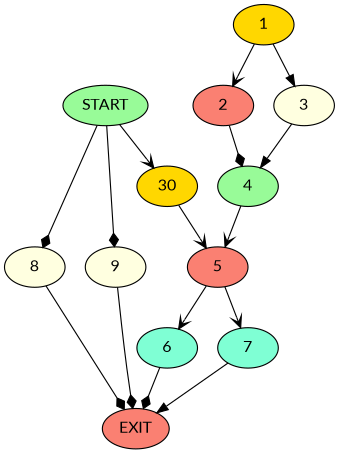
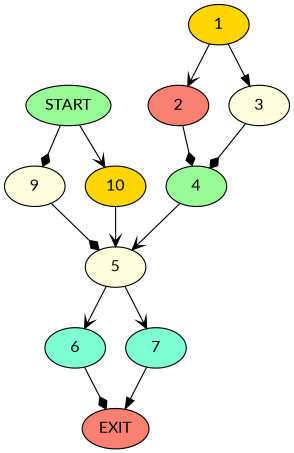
(279, 141) -> (232, 141)
(167, 186) -> (116, 186)
(35, 267) -> none
(218, 267) -> (116, 267)
(123, 341) -> (70, 222)
